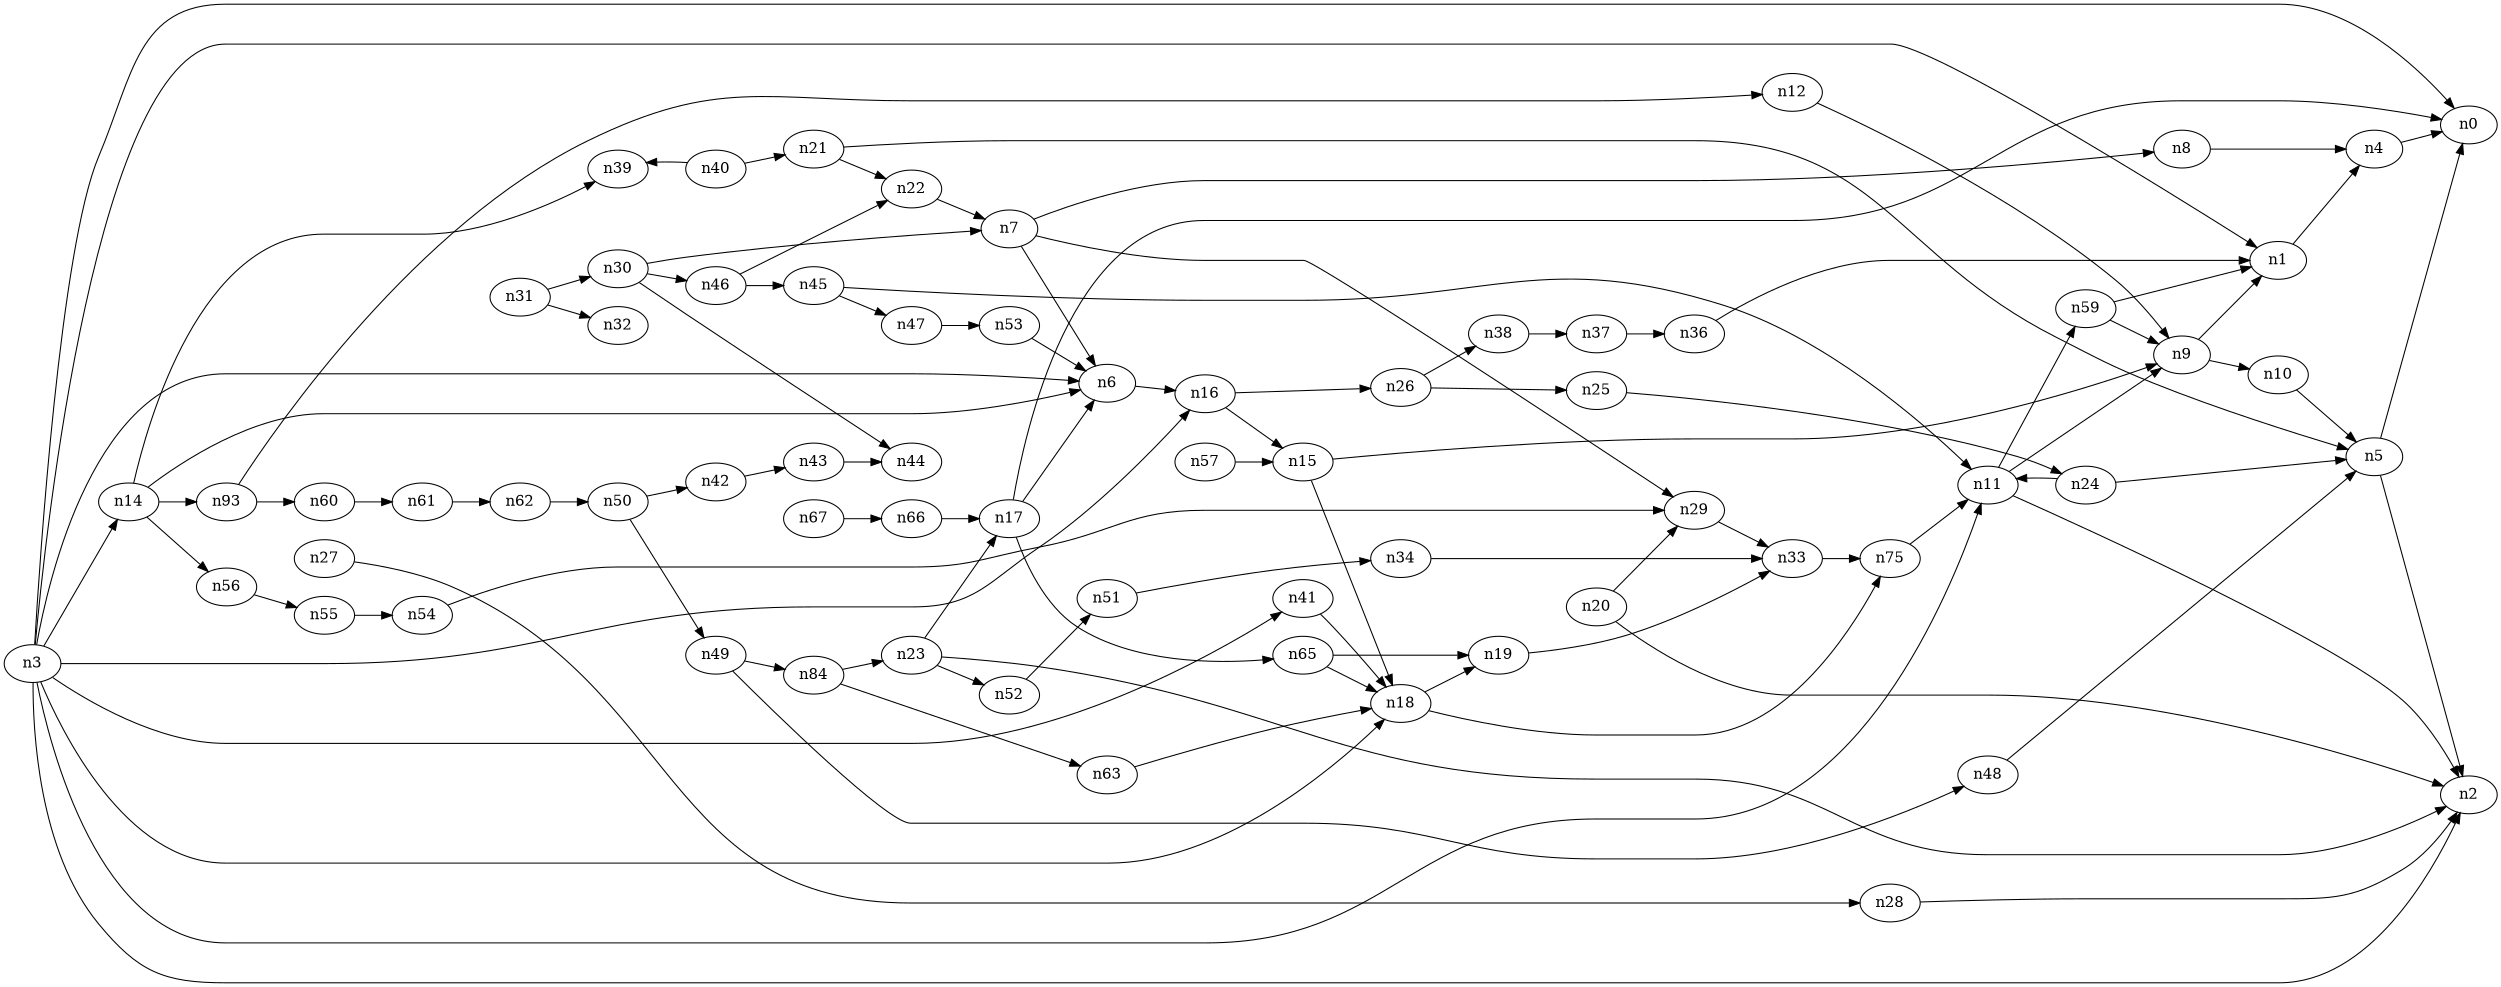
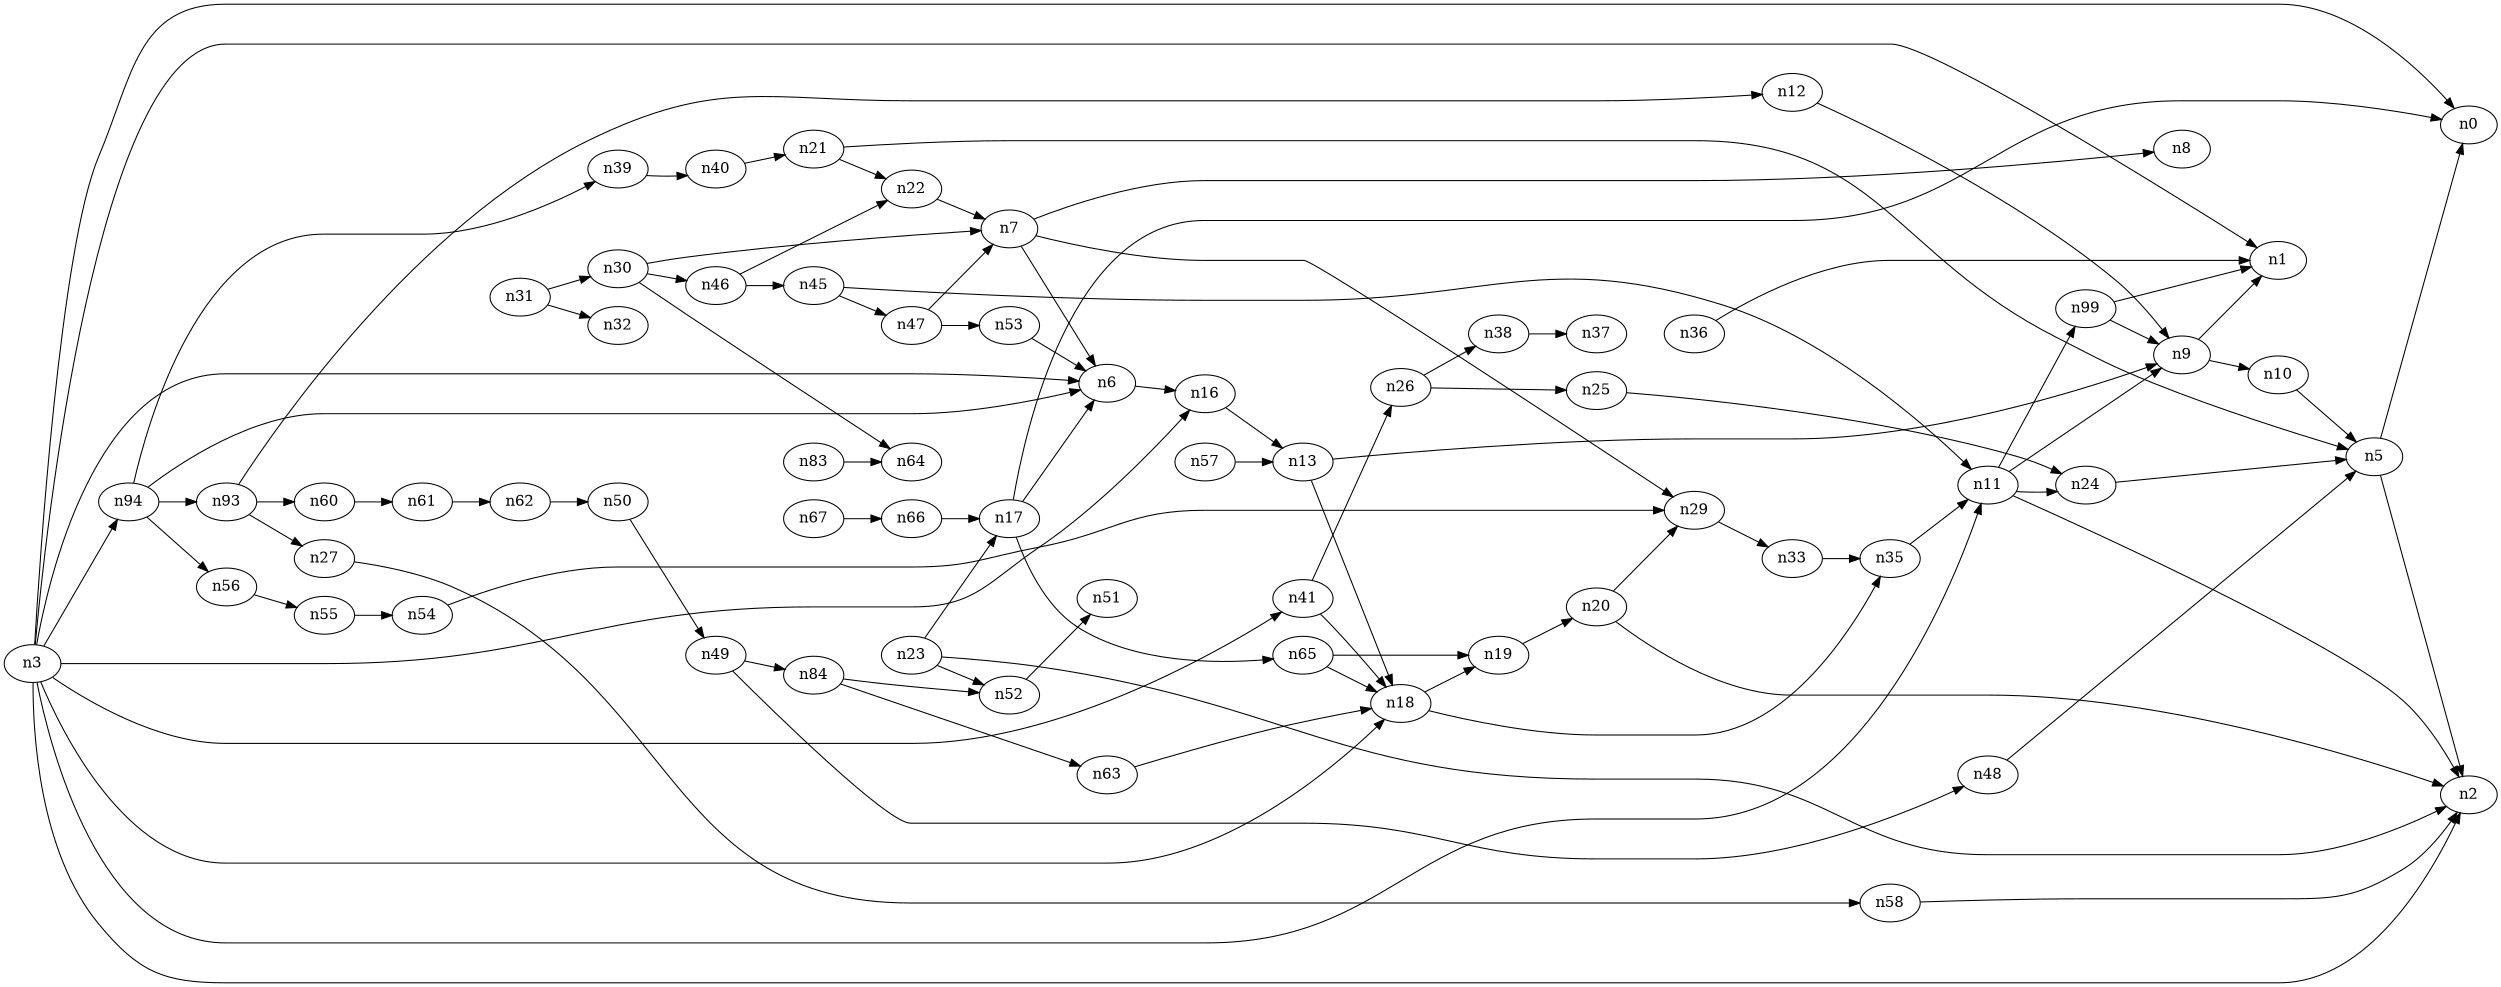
(2374, 149) -> none
(672, 162) -> (662, 176)
none -> (957, 281)
(2086, 309) -> (2086, 309)
(1640, 334) -> none
(1297, 391) -> (1350, 498)
(814, 462) -> (814, 462)
(912, 462) -> (912, 462)
(1303, 462) -> (1303, 462)
(2042, 478) -> (2031, 492)
(716, 482) -> none
(129, 502) -> (129, 502)
none -> (271, 528)
(1401, 559) -> none
(1890, 559) -> (1890, 559)
(1649, 628) -> (1543, 633)
(857, 666) -> (906, 686)
(1890, 903) -> (1890, 903)
